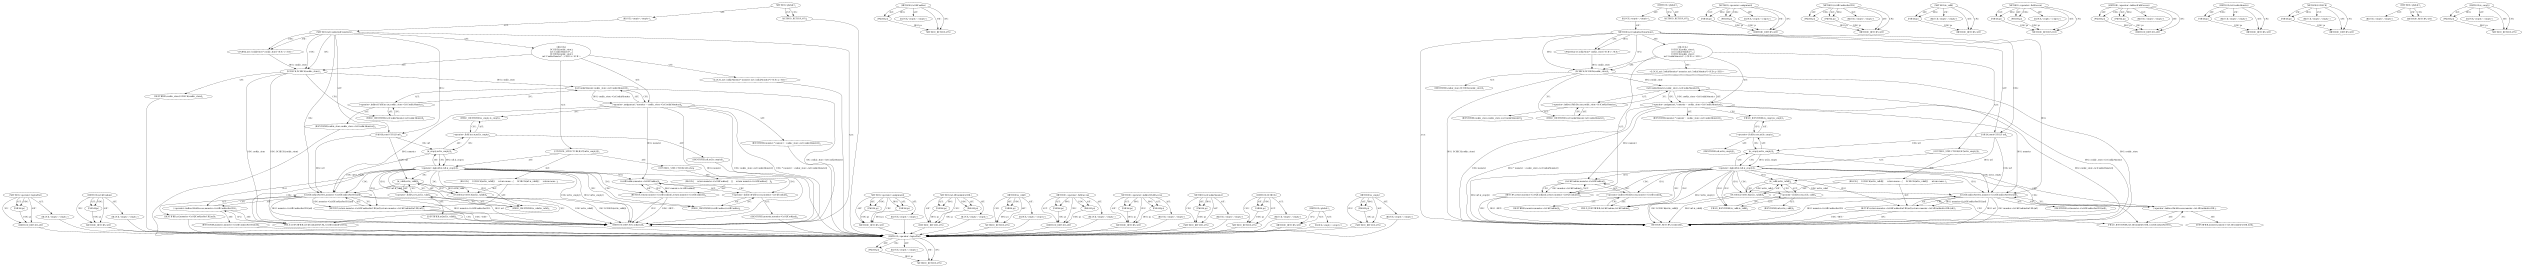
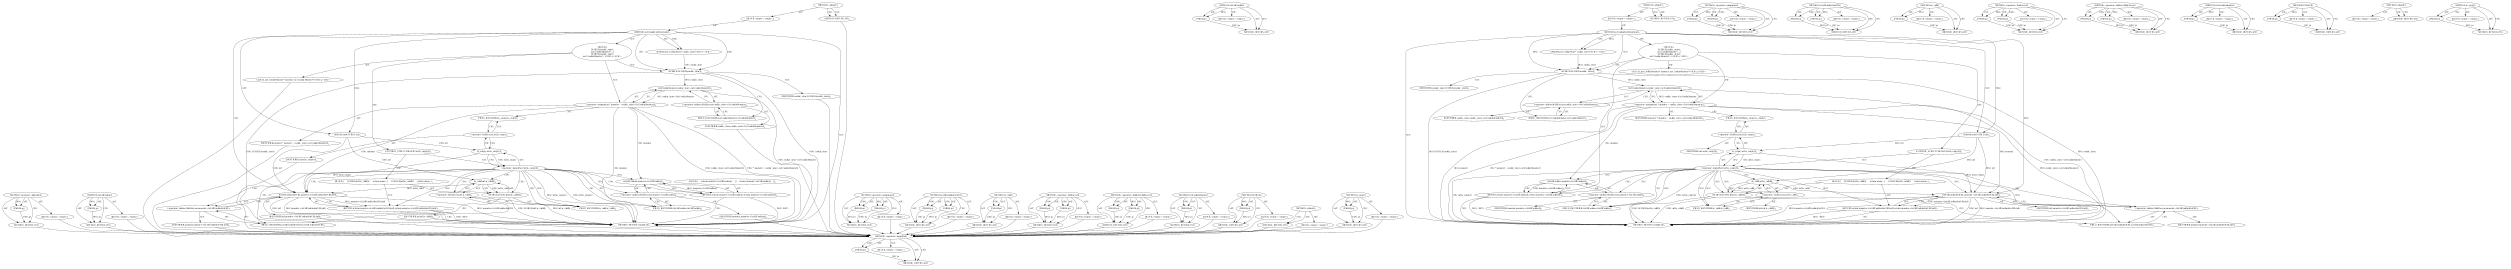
(676, 168) -> none
